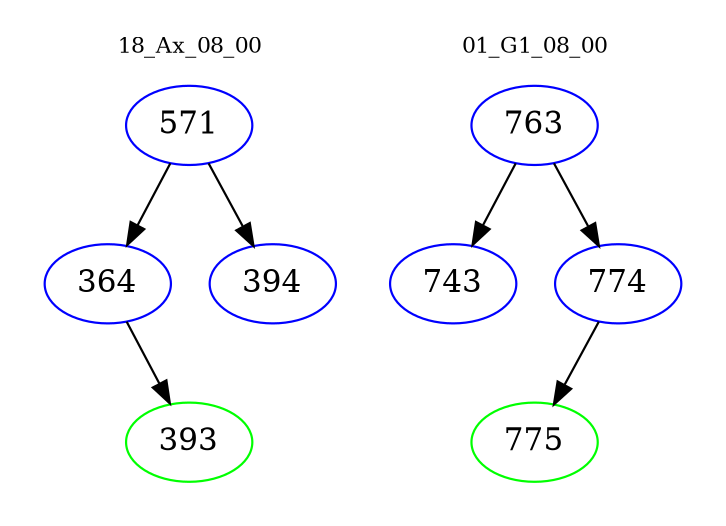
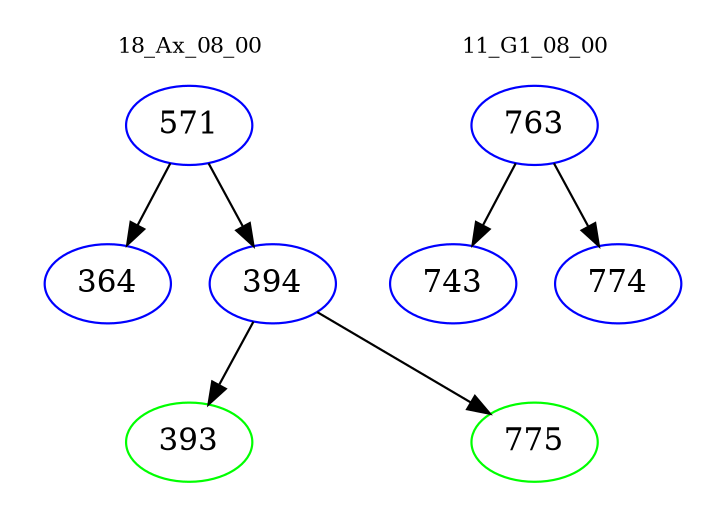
(536, 47) -> (536, 47)
(143, 353) -> (236, 353)
(582, 353) -> (394, 357)
